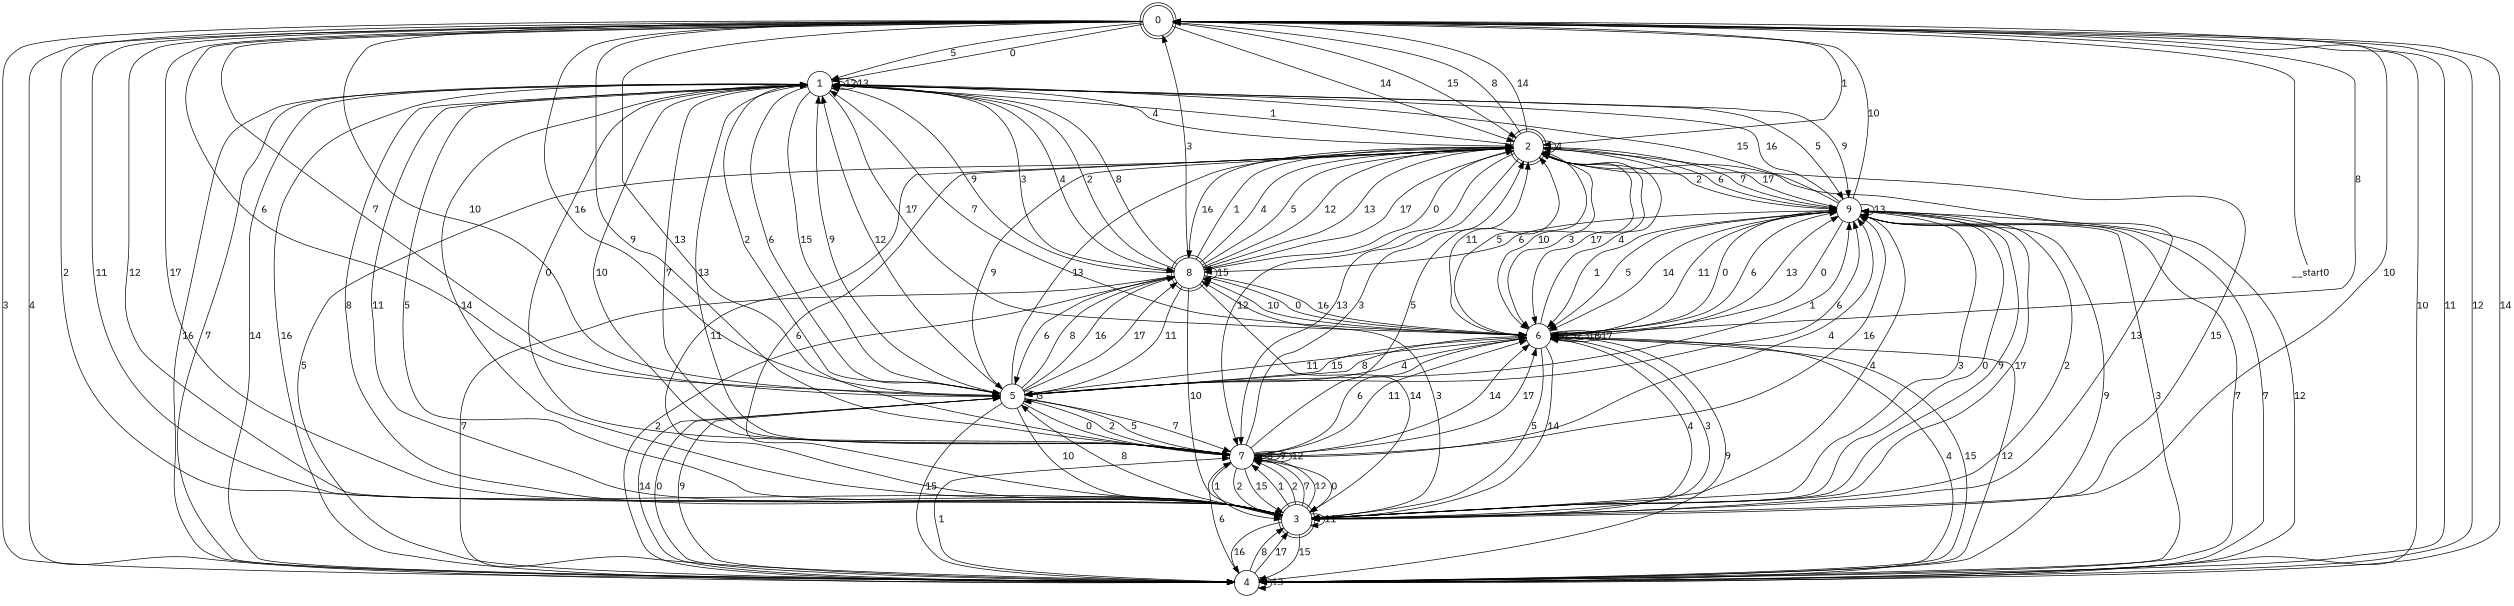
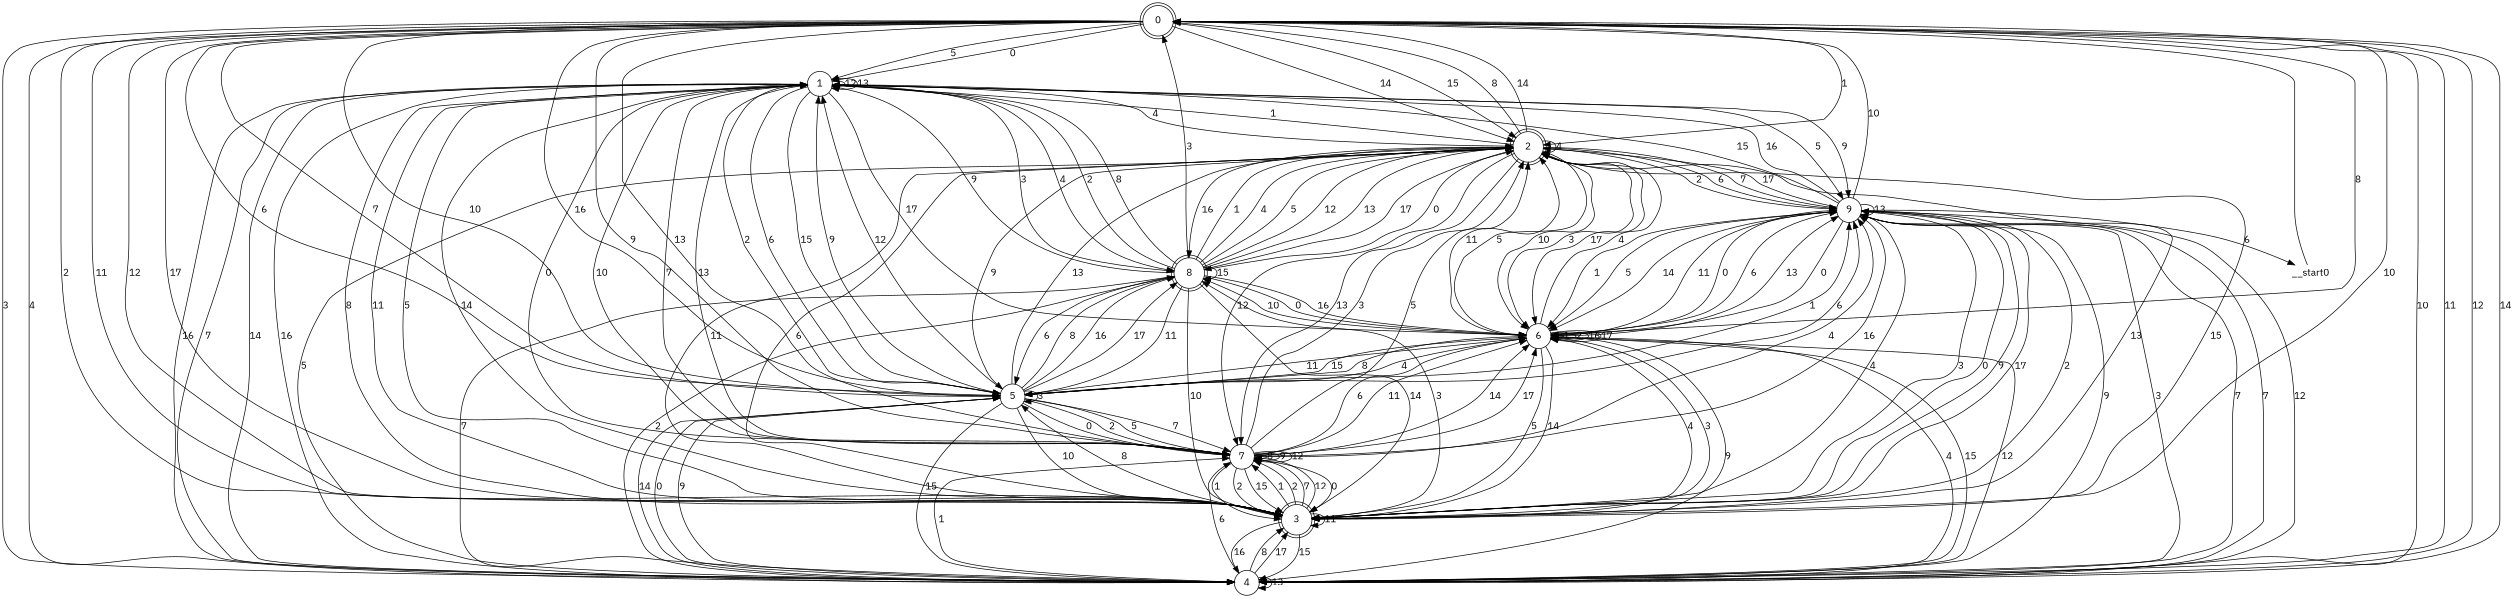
(1509, 242) -> (2078, 218)
(1148, 300) -> none
